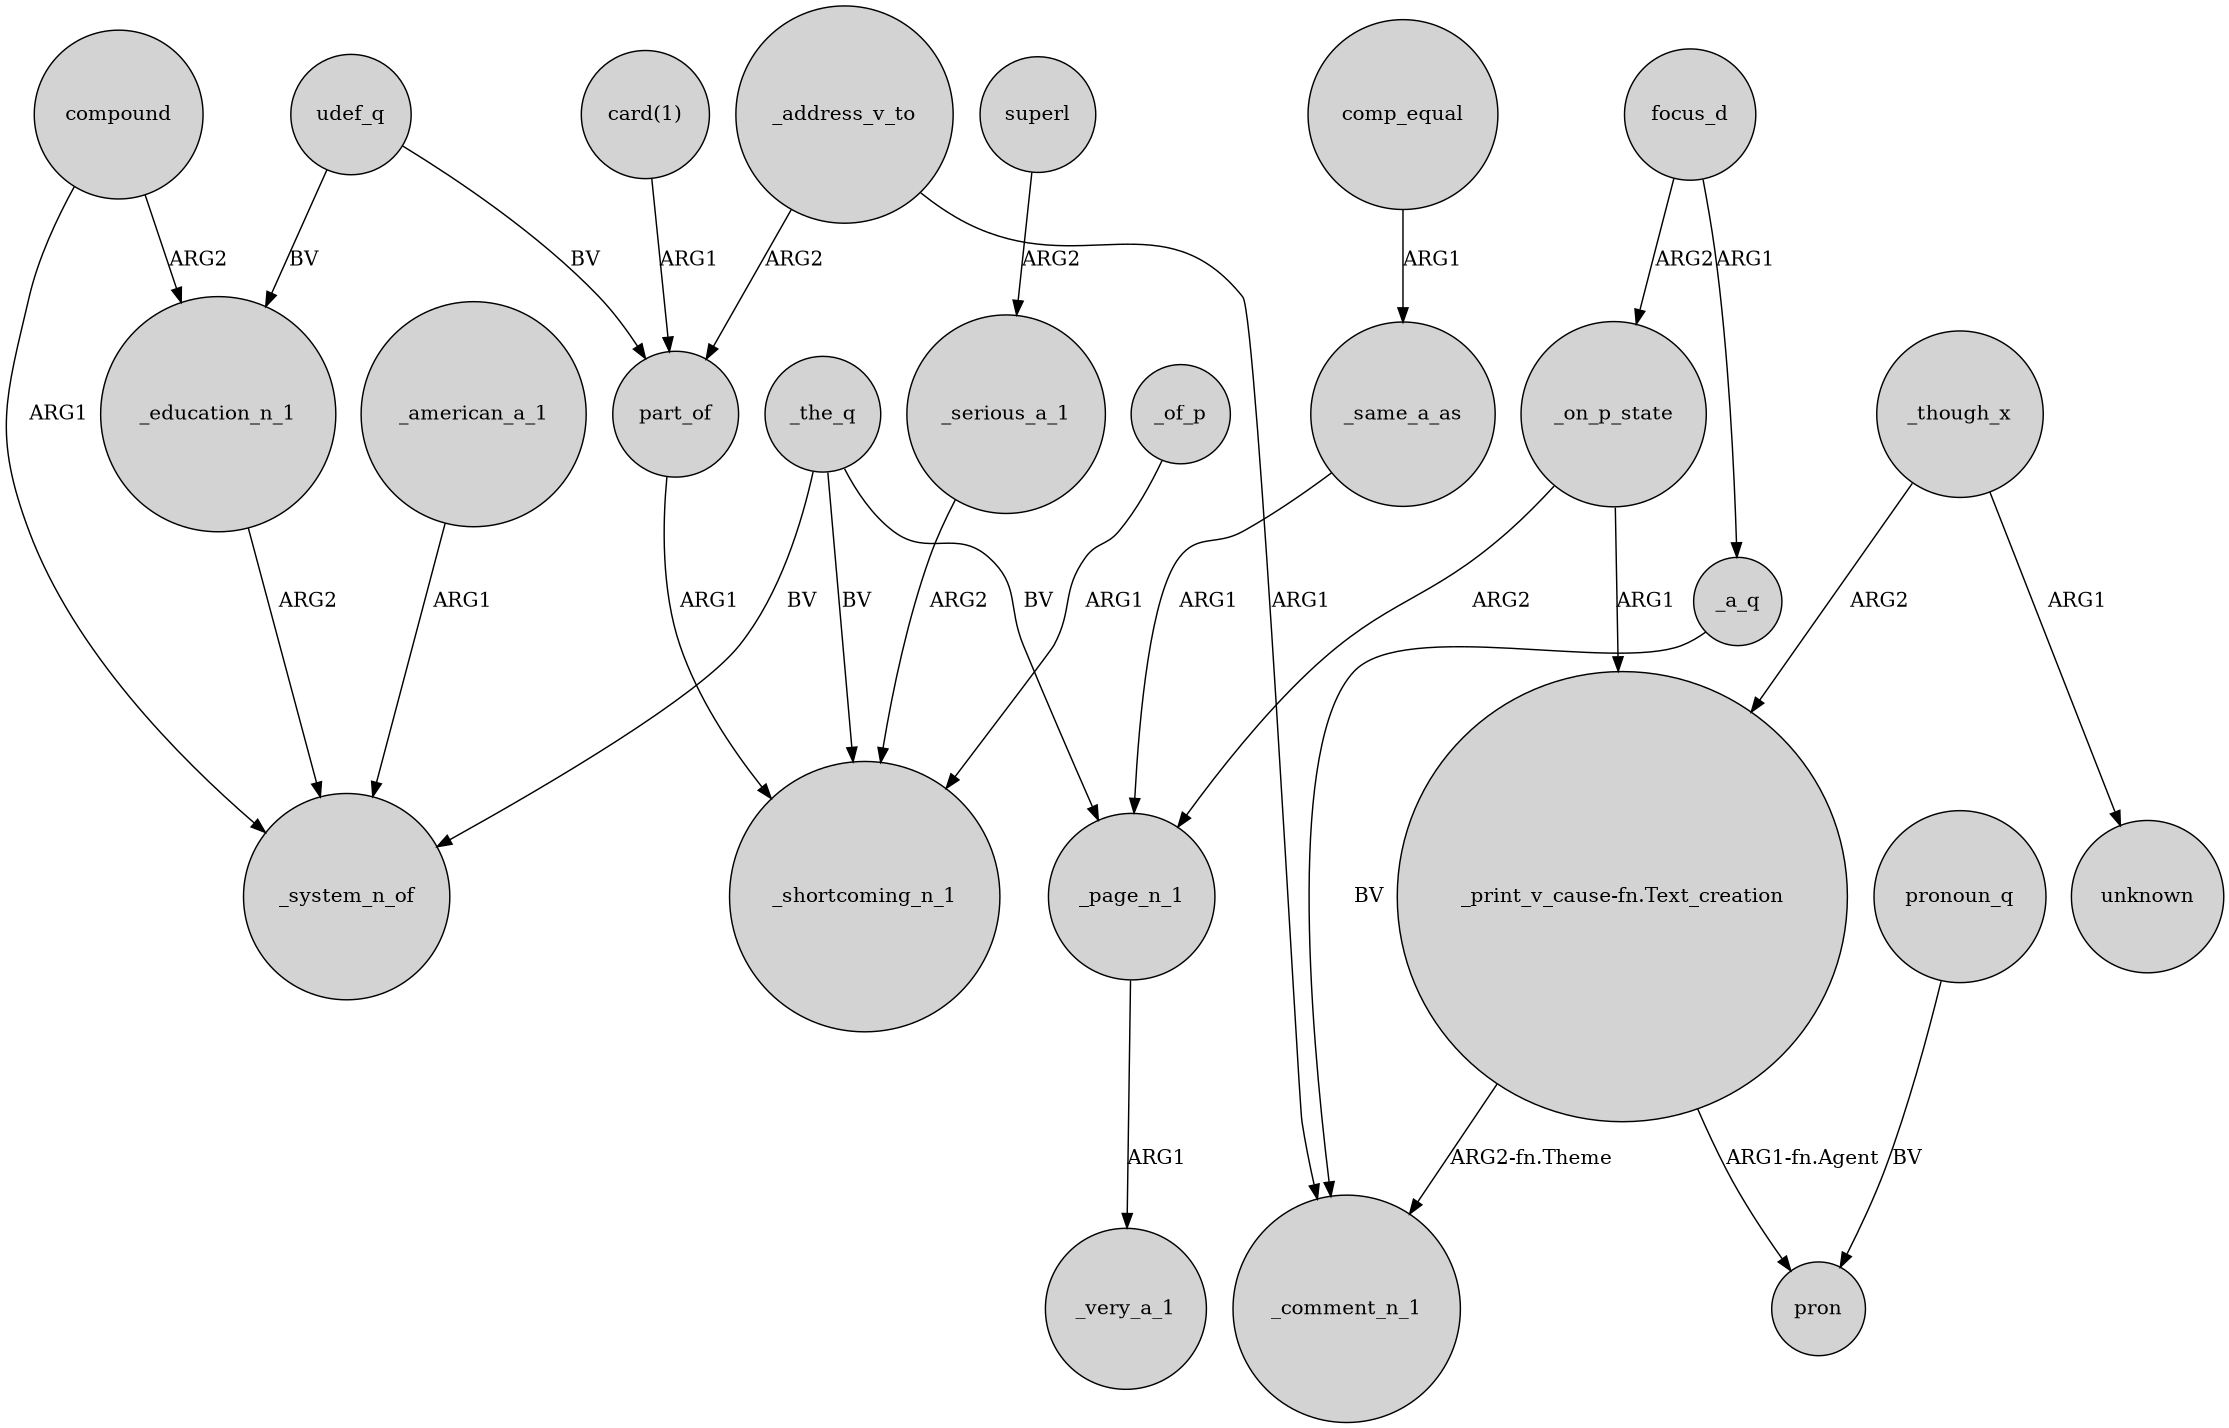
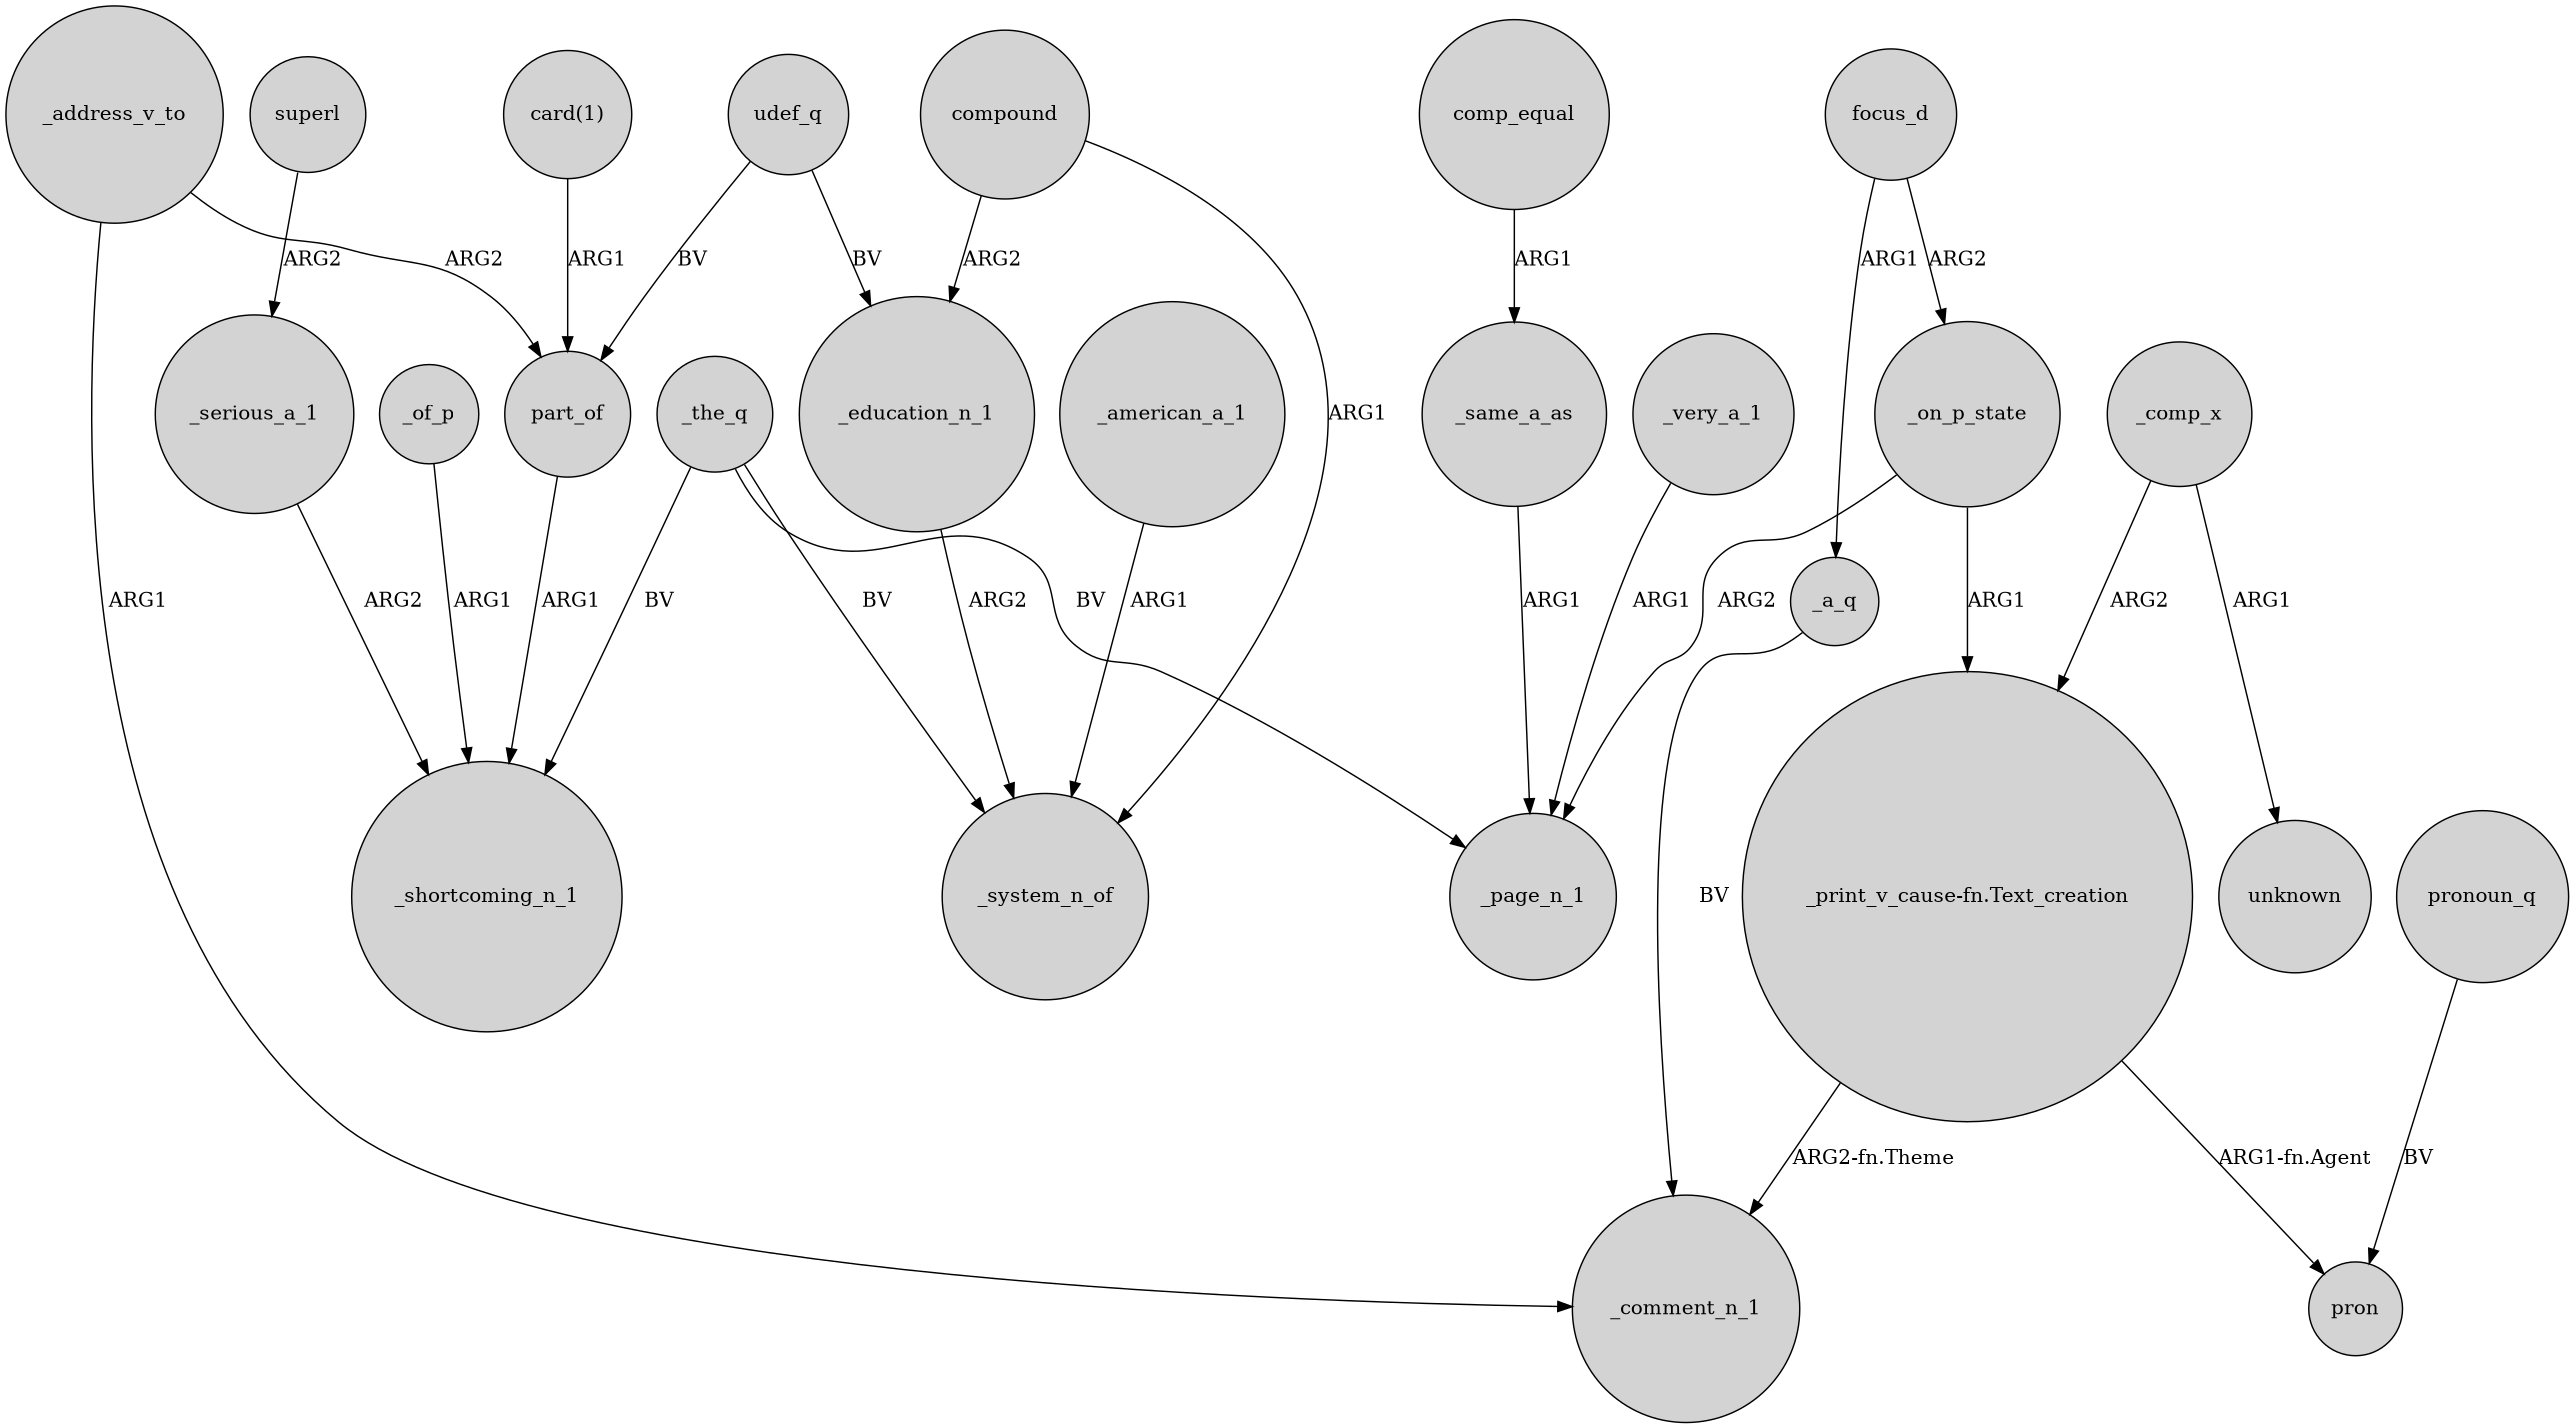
(1960, 414) -> (2180, 414)
(1129, 1097) -> (1602, 638)
